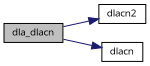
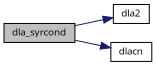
(122, 14) -> (131, 14)
(33, 33) -> (39, 33)
